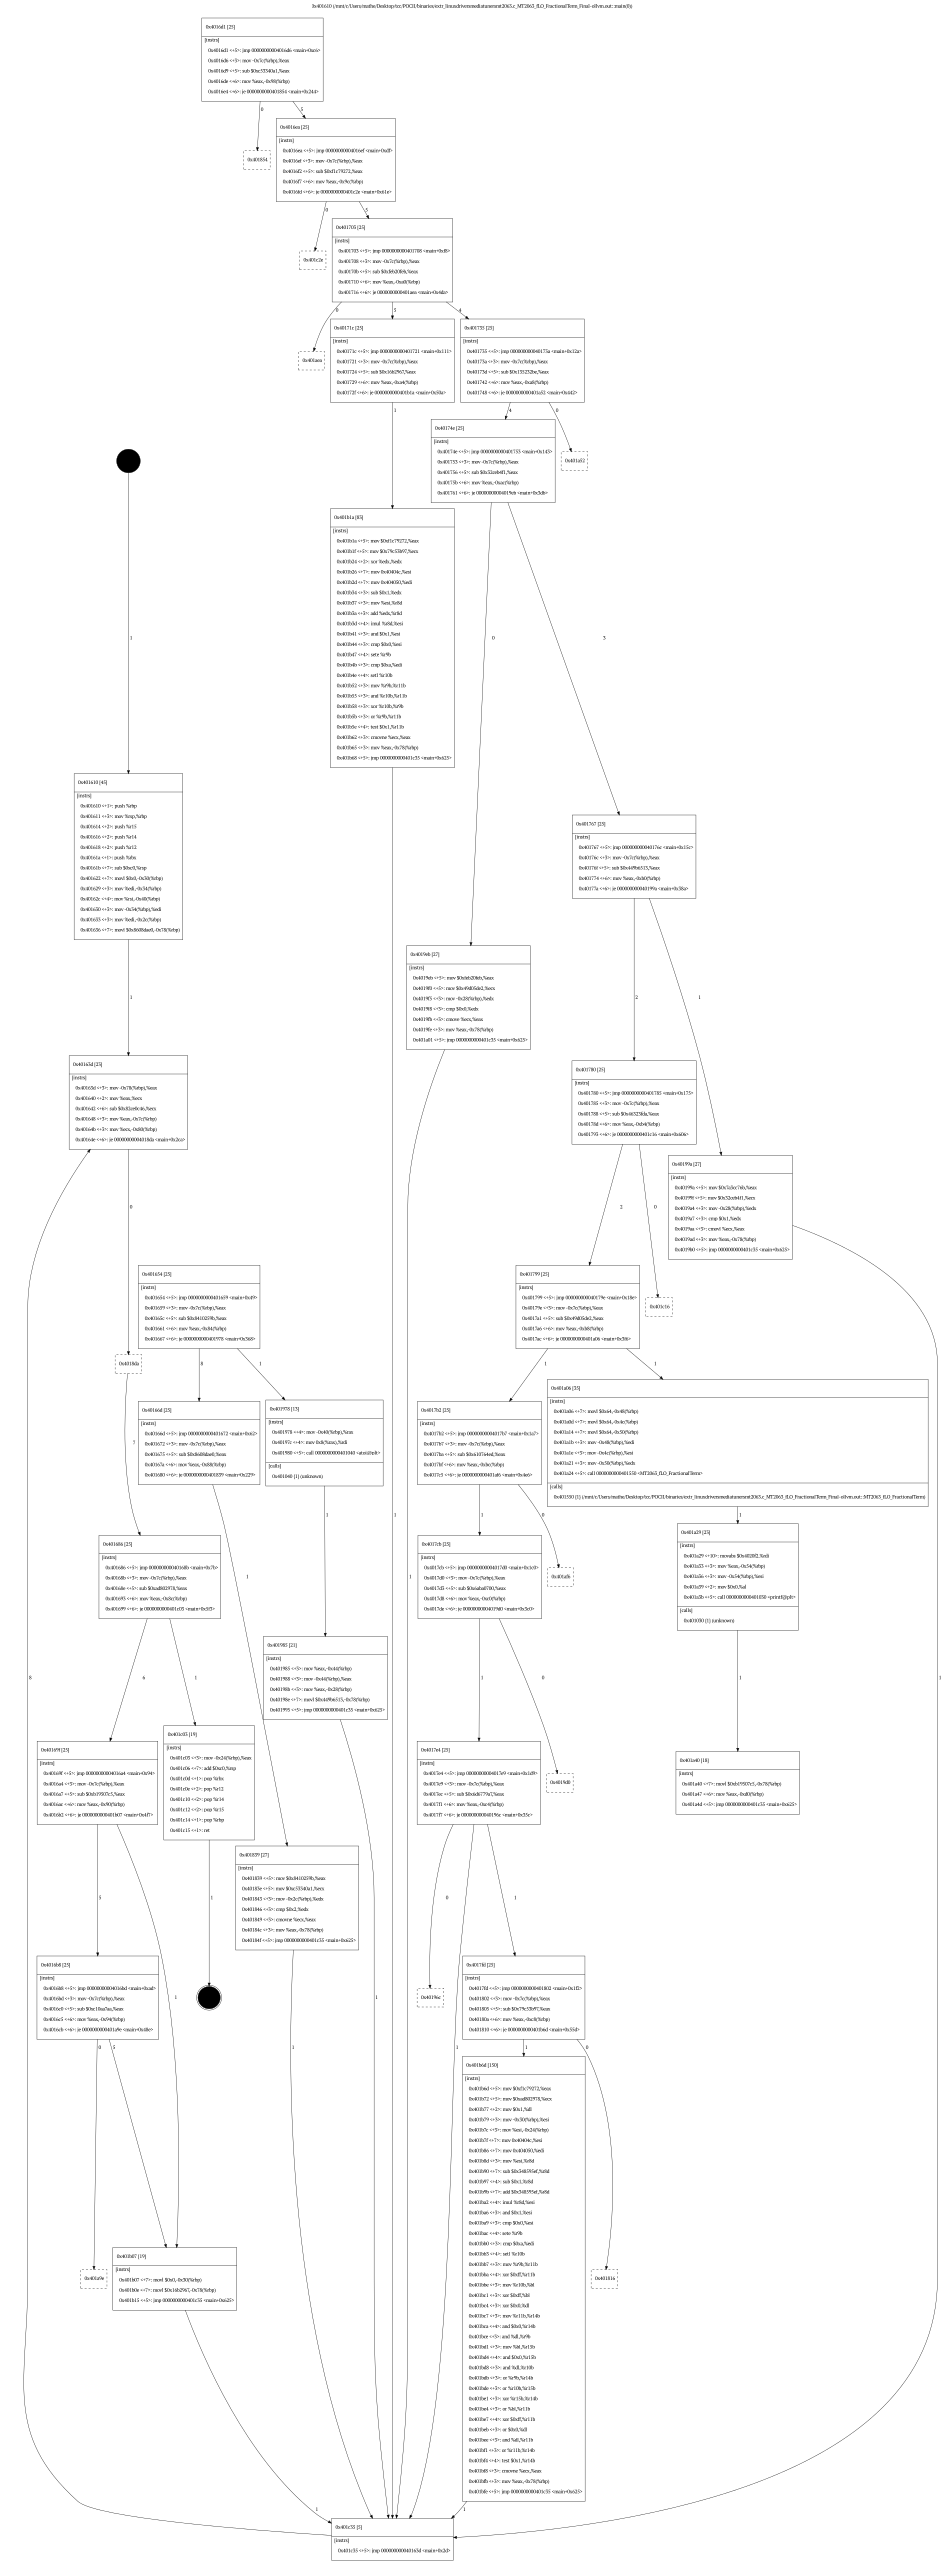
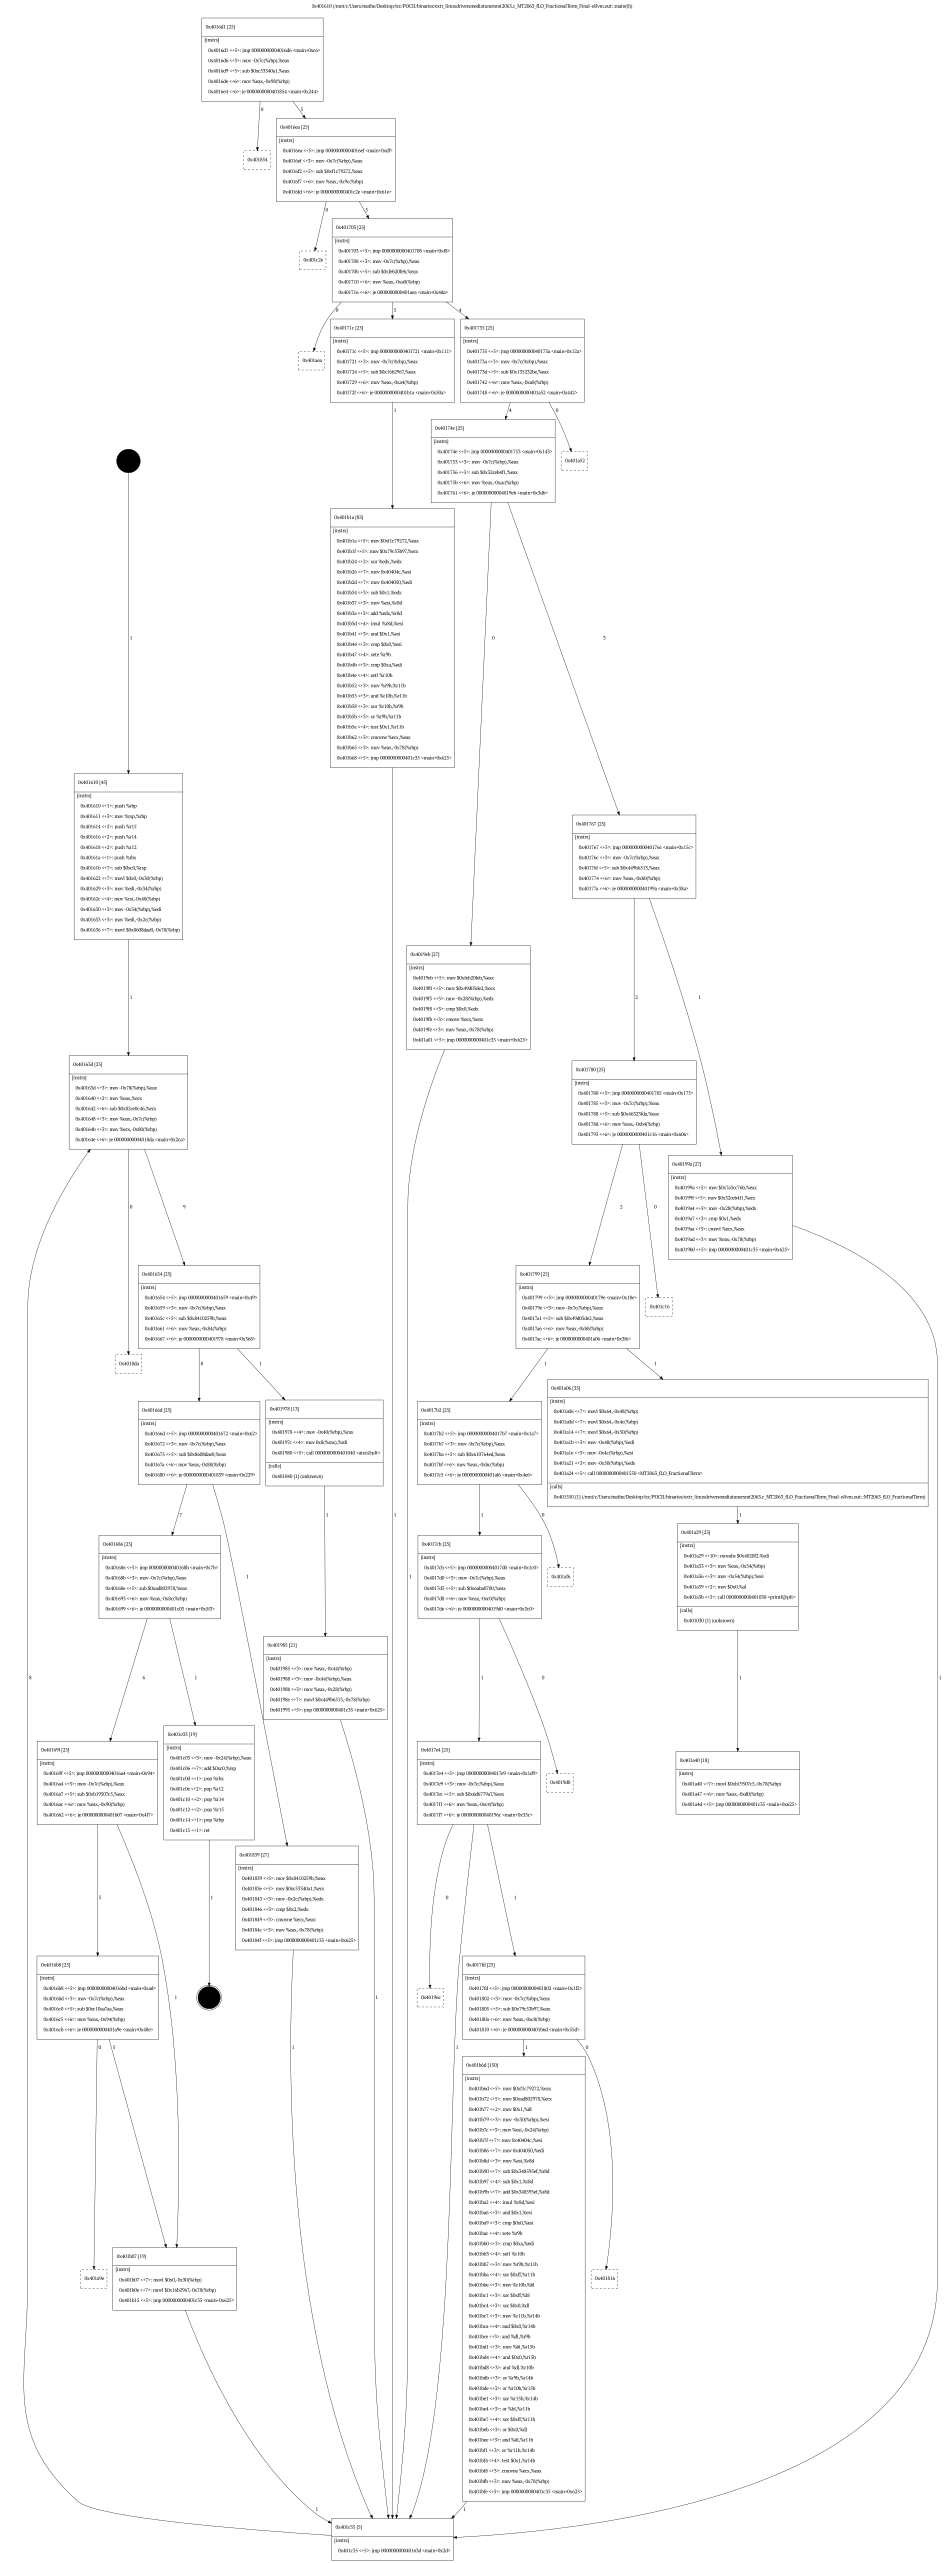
none -> (164, 1206)
(125, 1453) -> (180, 1508)
